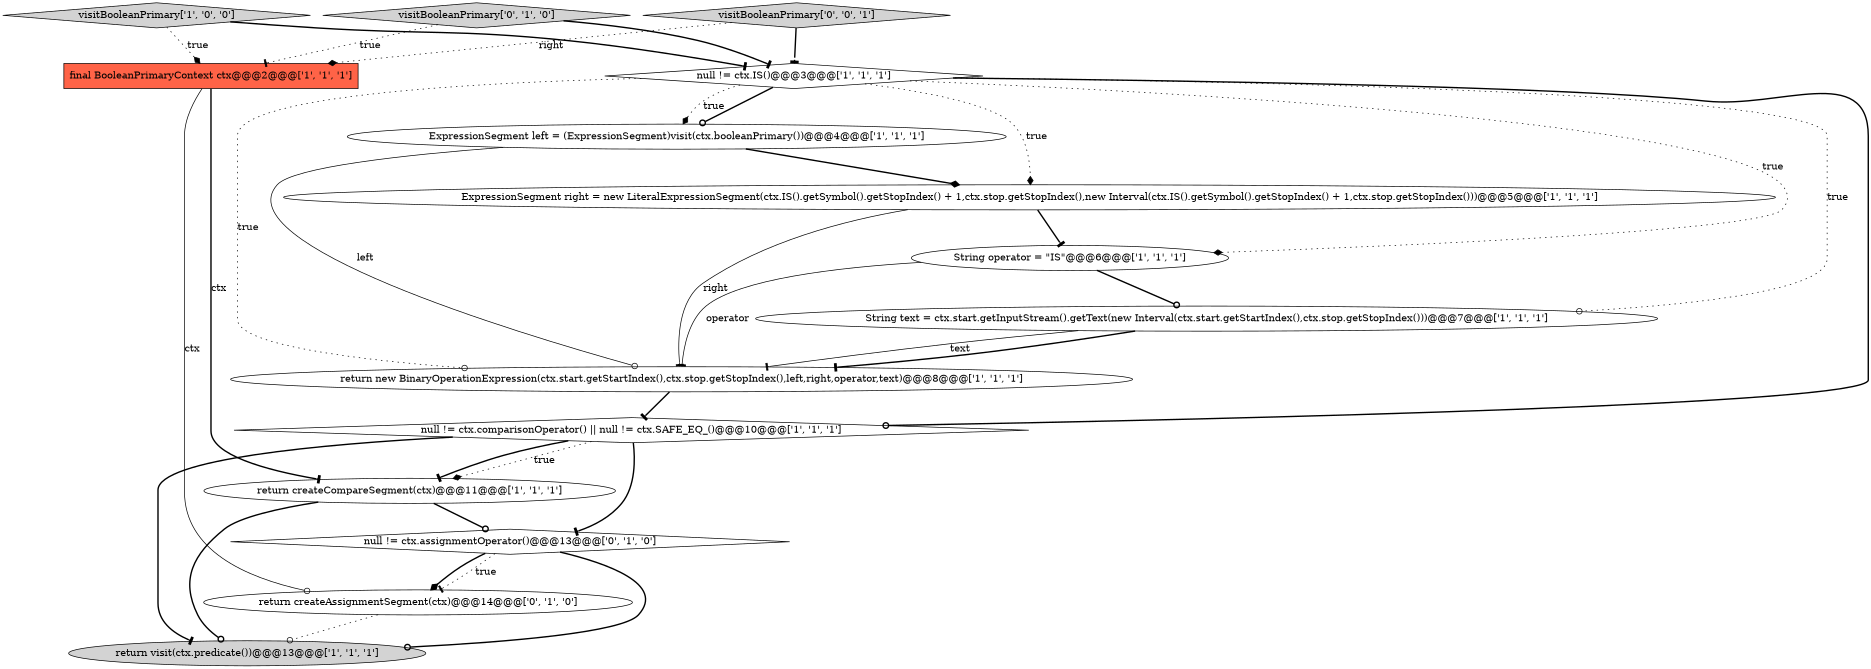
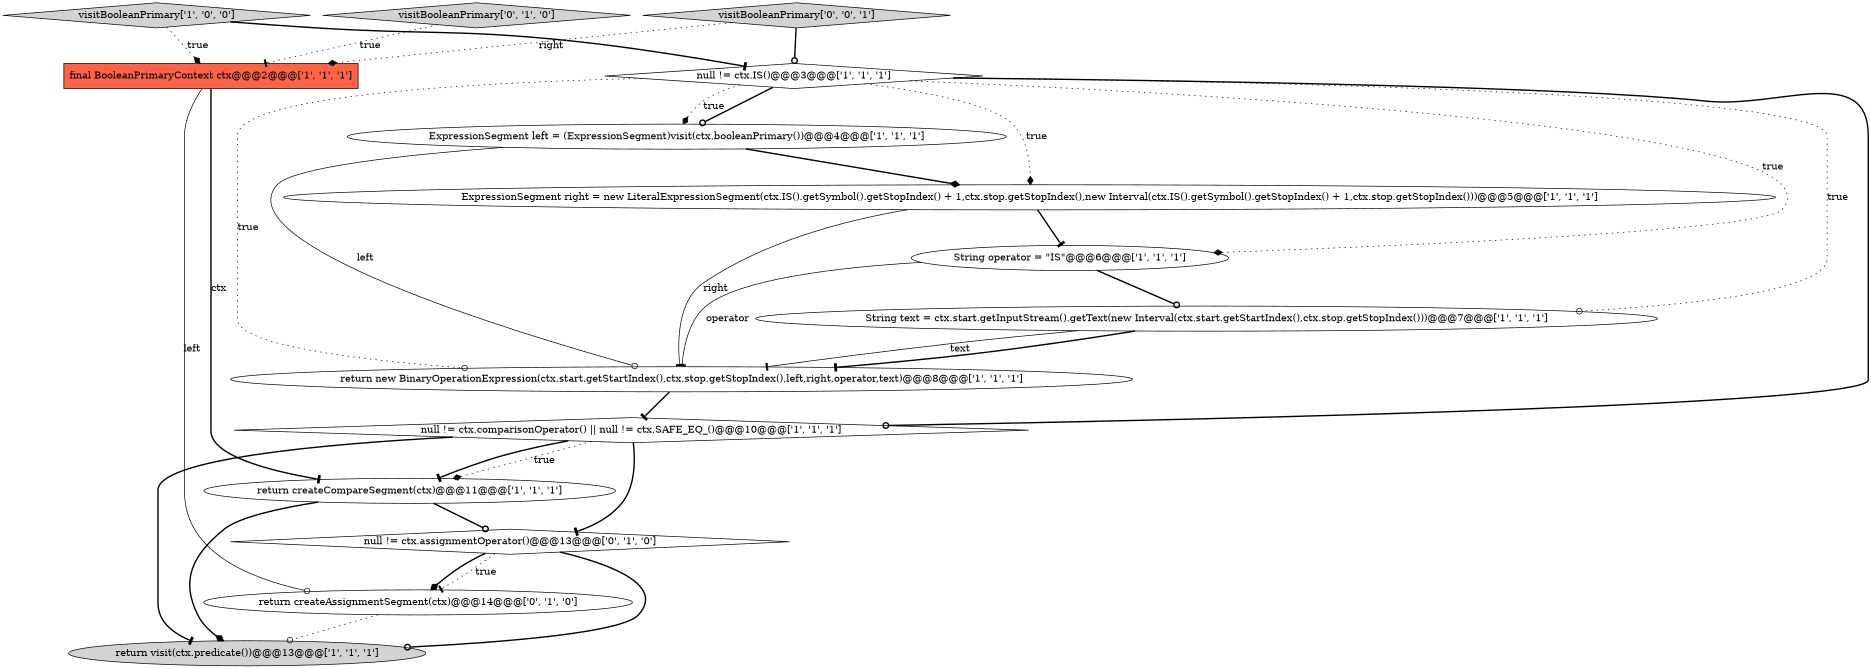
(667, 34) -> none
(795, 43) -> (795, 43)
(192, 349) -> (192, 349)
(213, 540) -> (213, 540)
